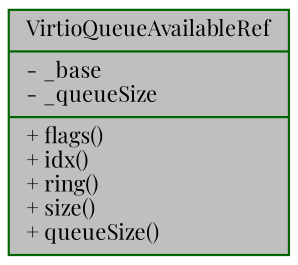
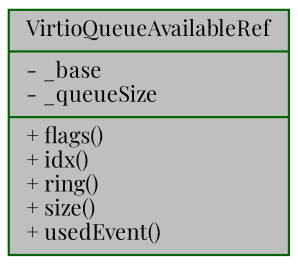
(93, 233) -> (94, 233)
